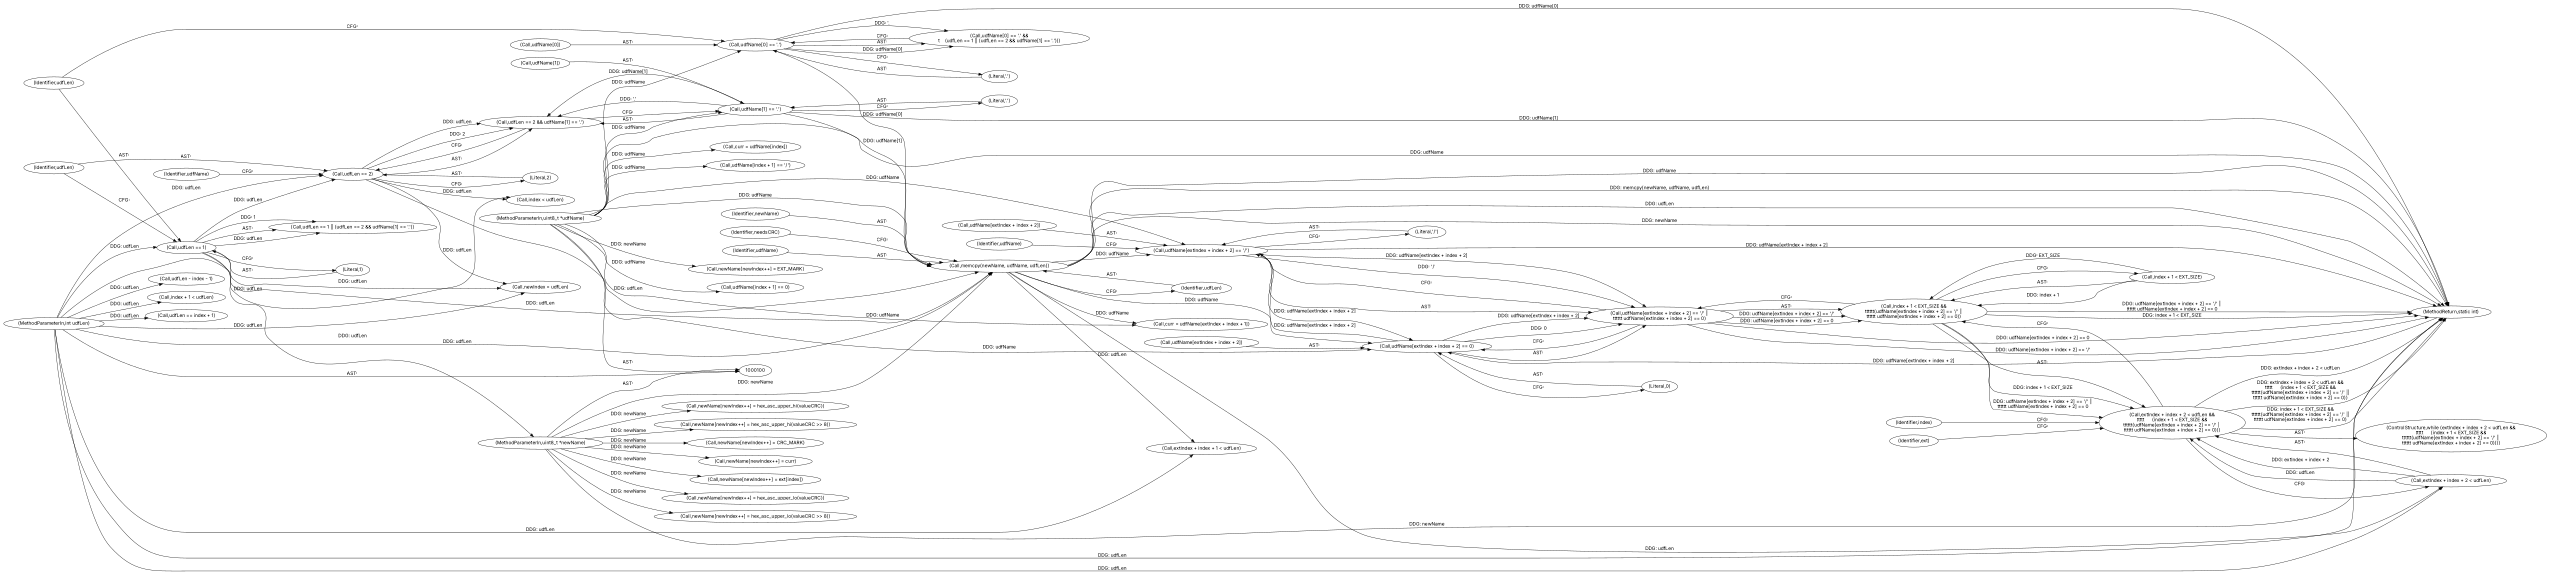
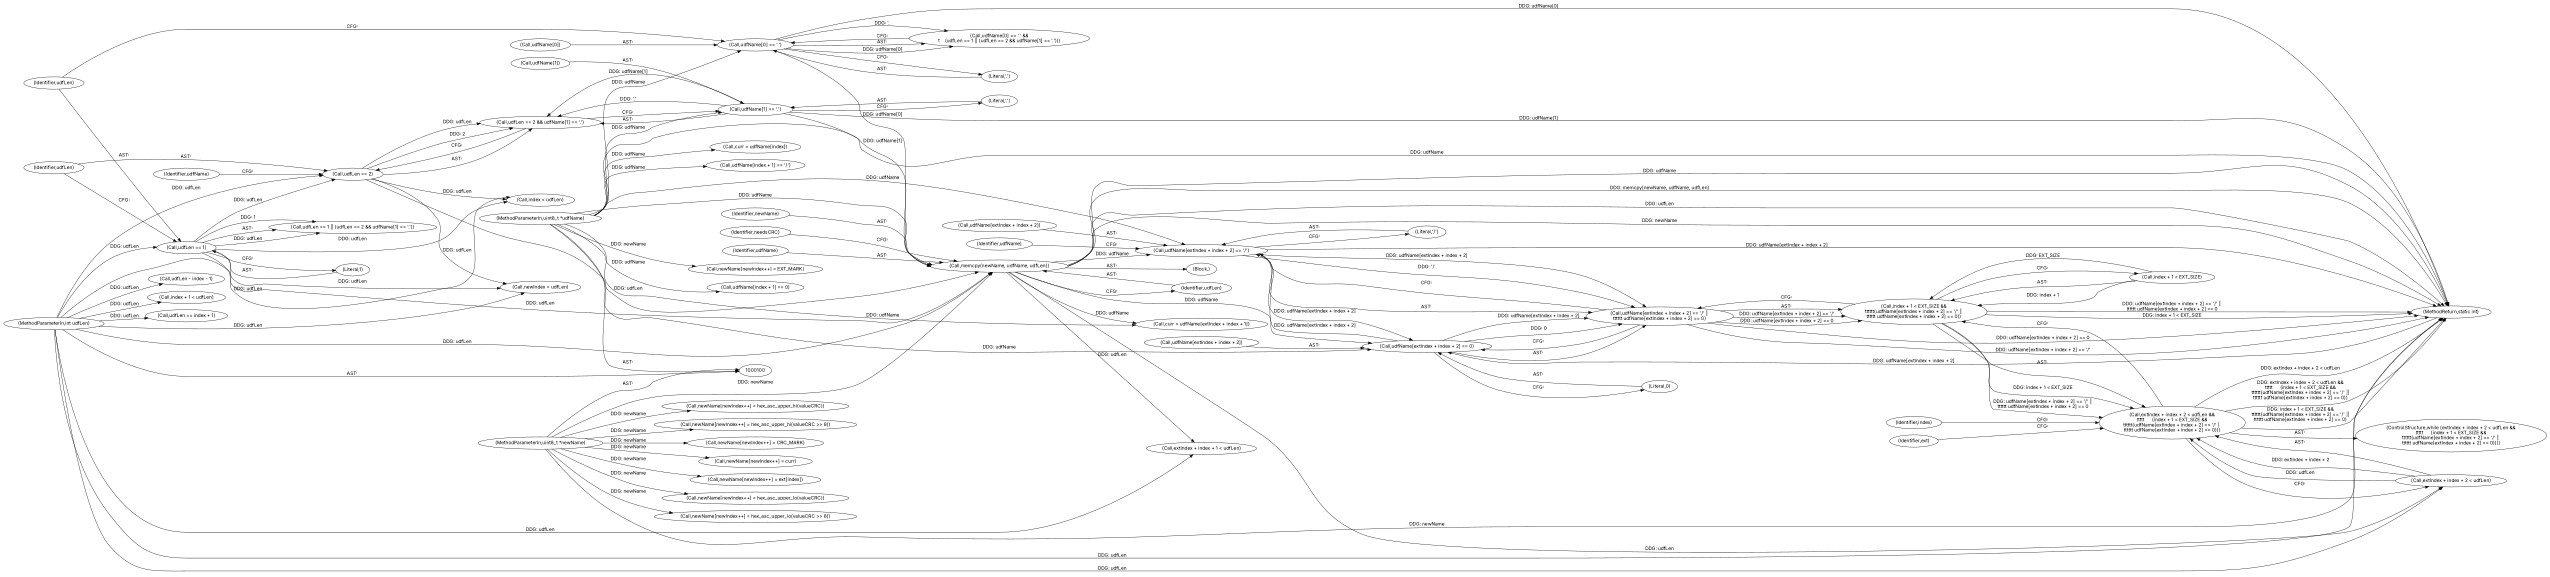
(540, 178) -> none
none -> (1202, 269)
(345, 363) -> (366, 251)
